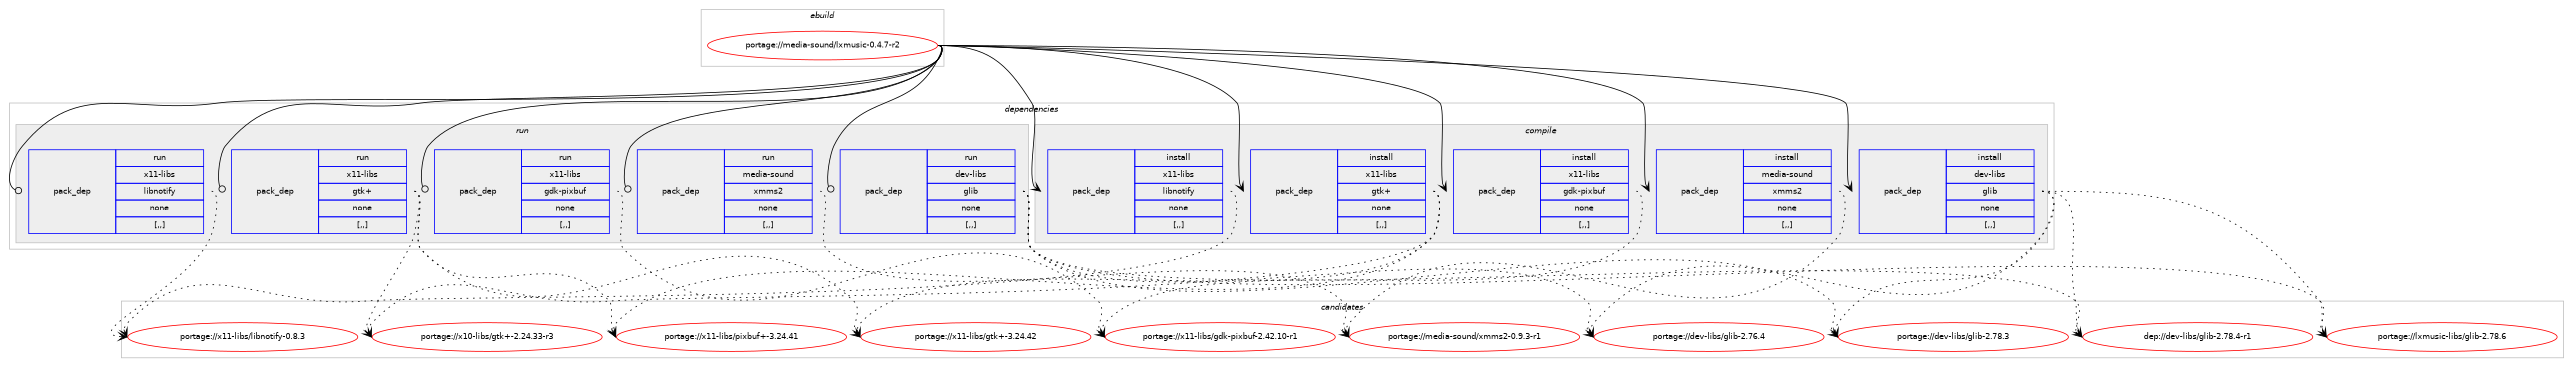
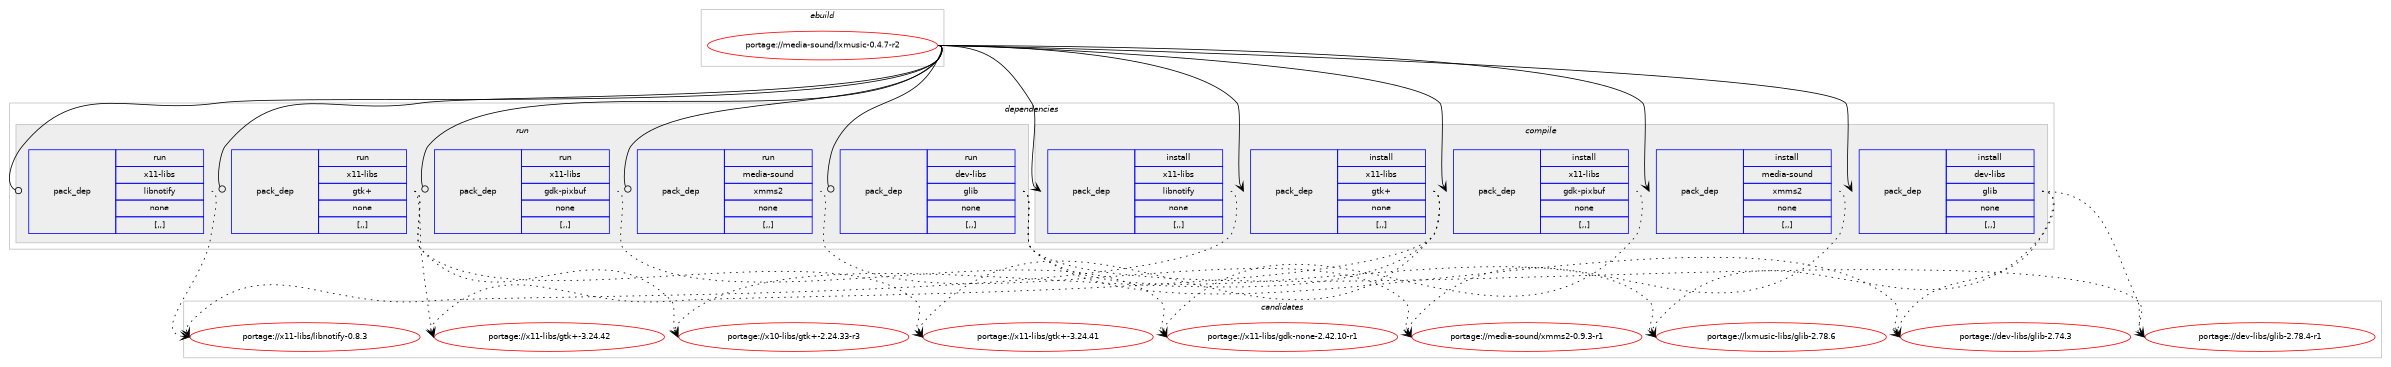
(732, 337) -> (1038, 337)
(1220, 337) -> (1283, 337)
(1709, 337) -> none
(1953, 337) -> (2016, 337)
(2198, 337) -> (2260, 337)
